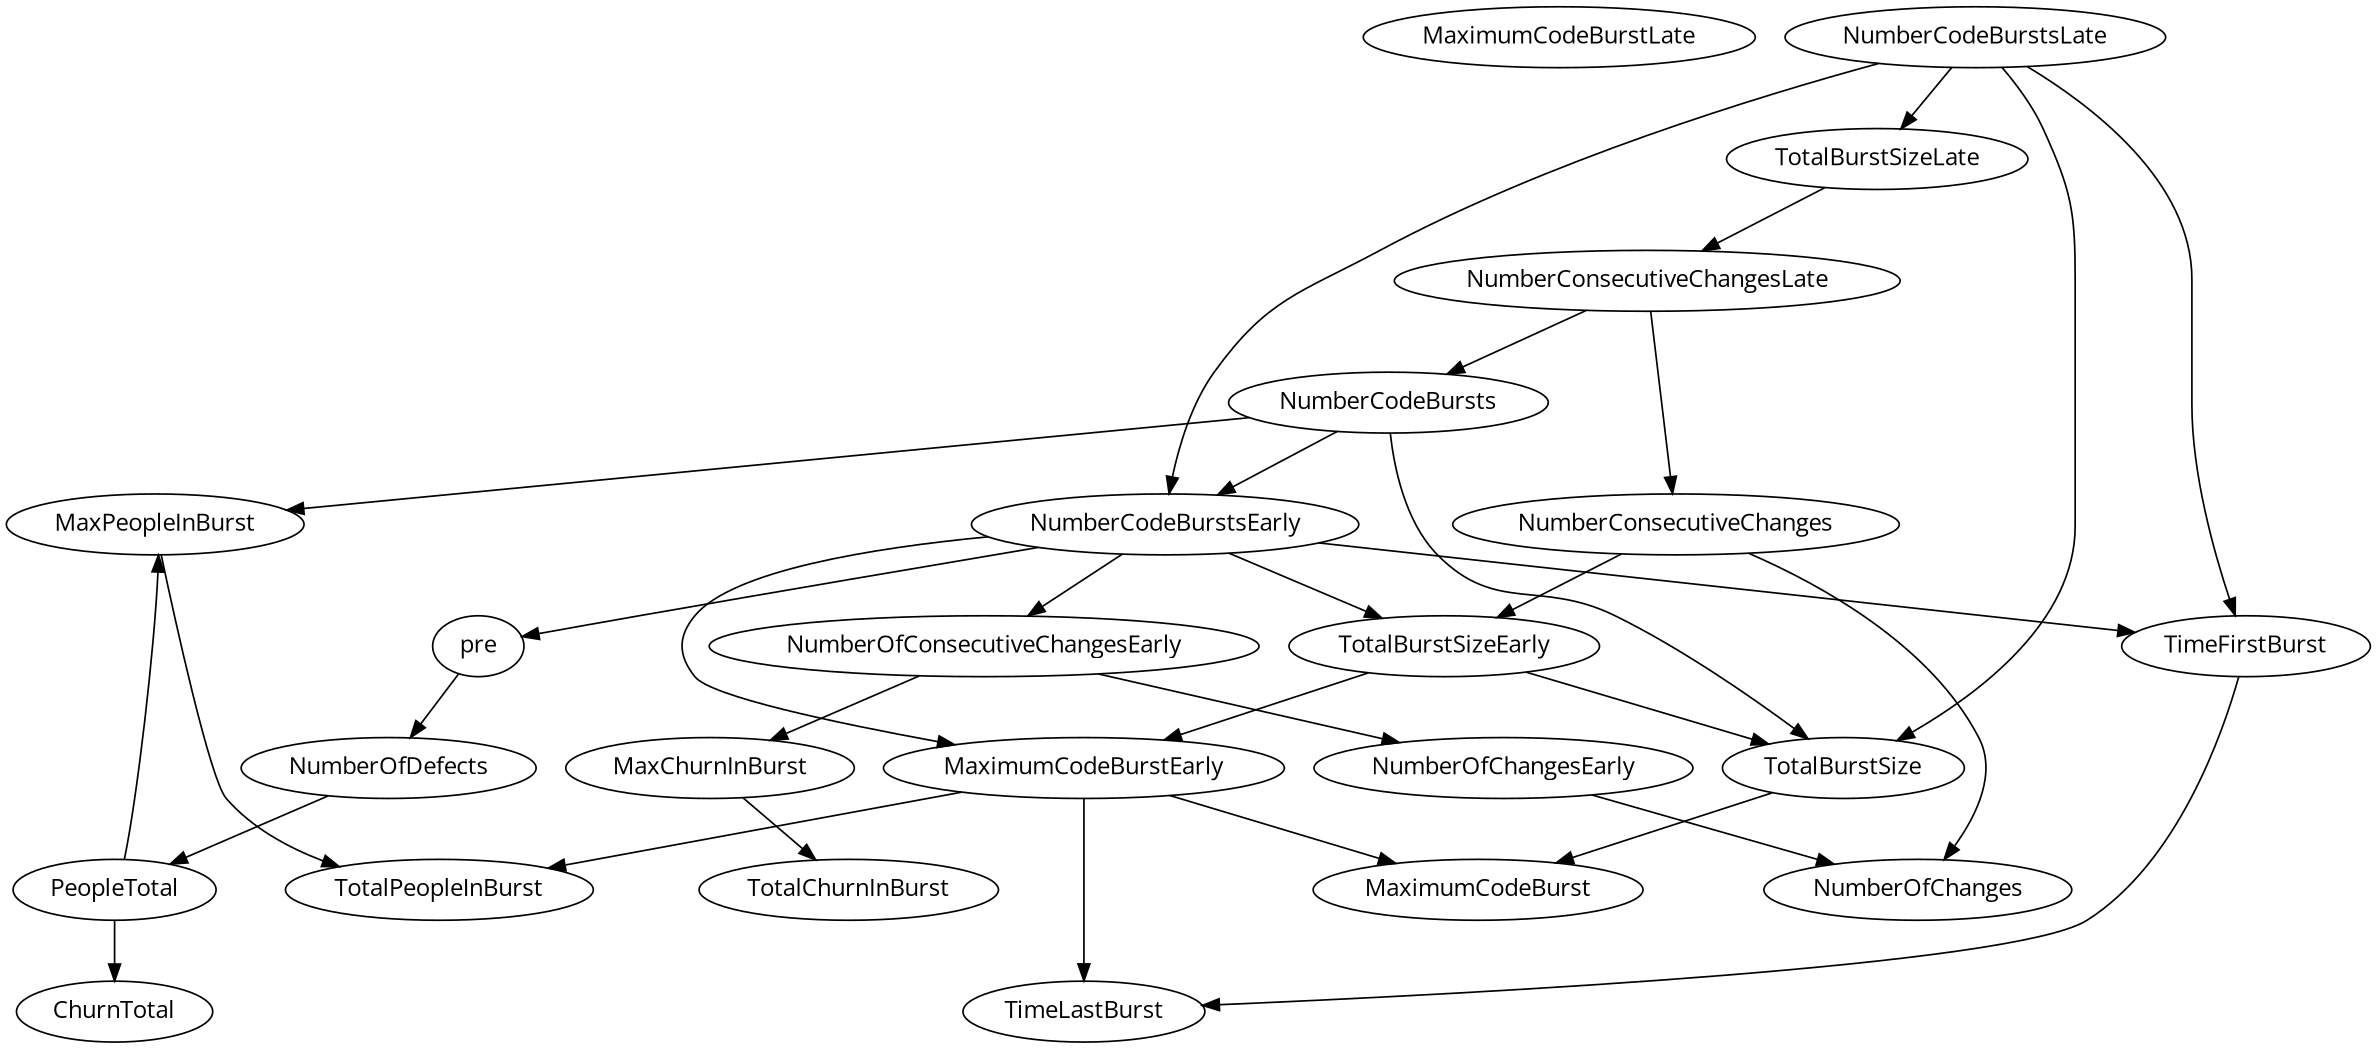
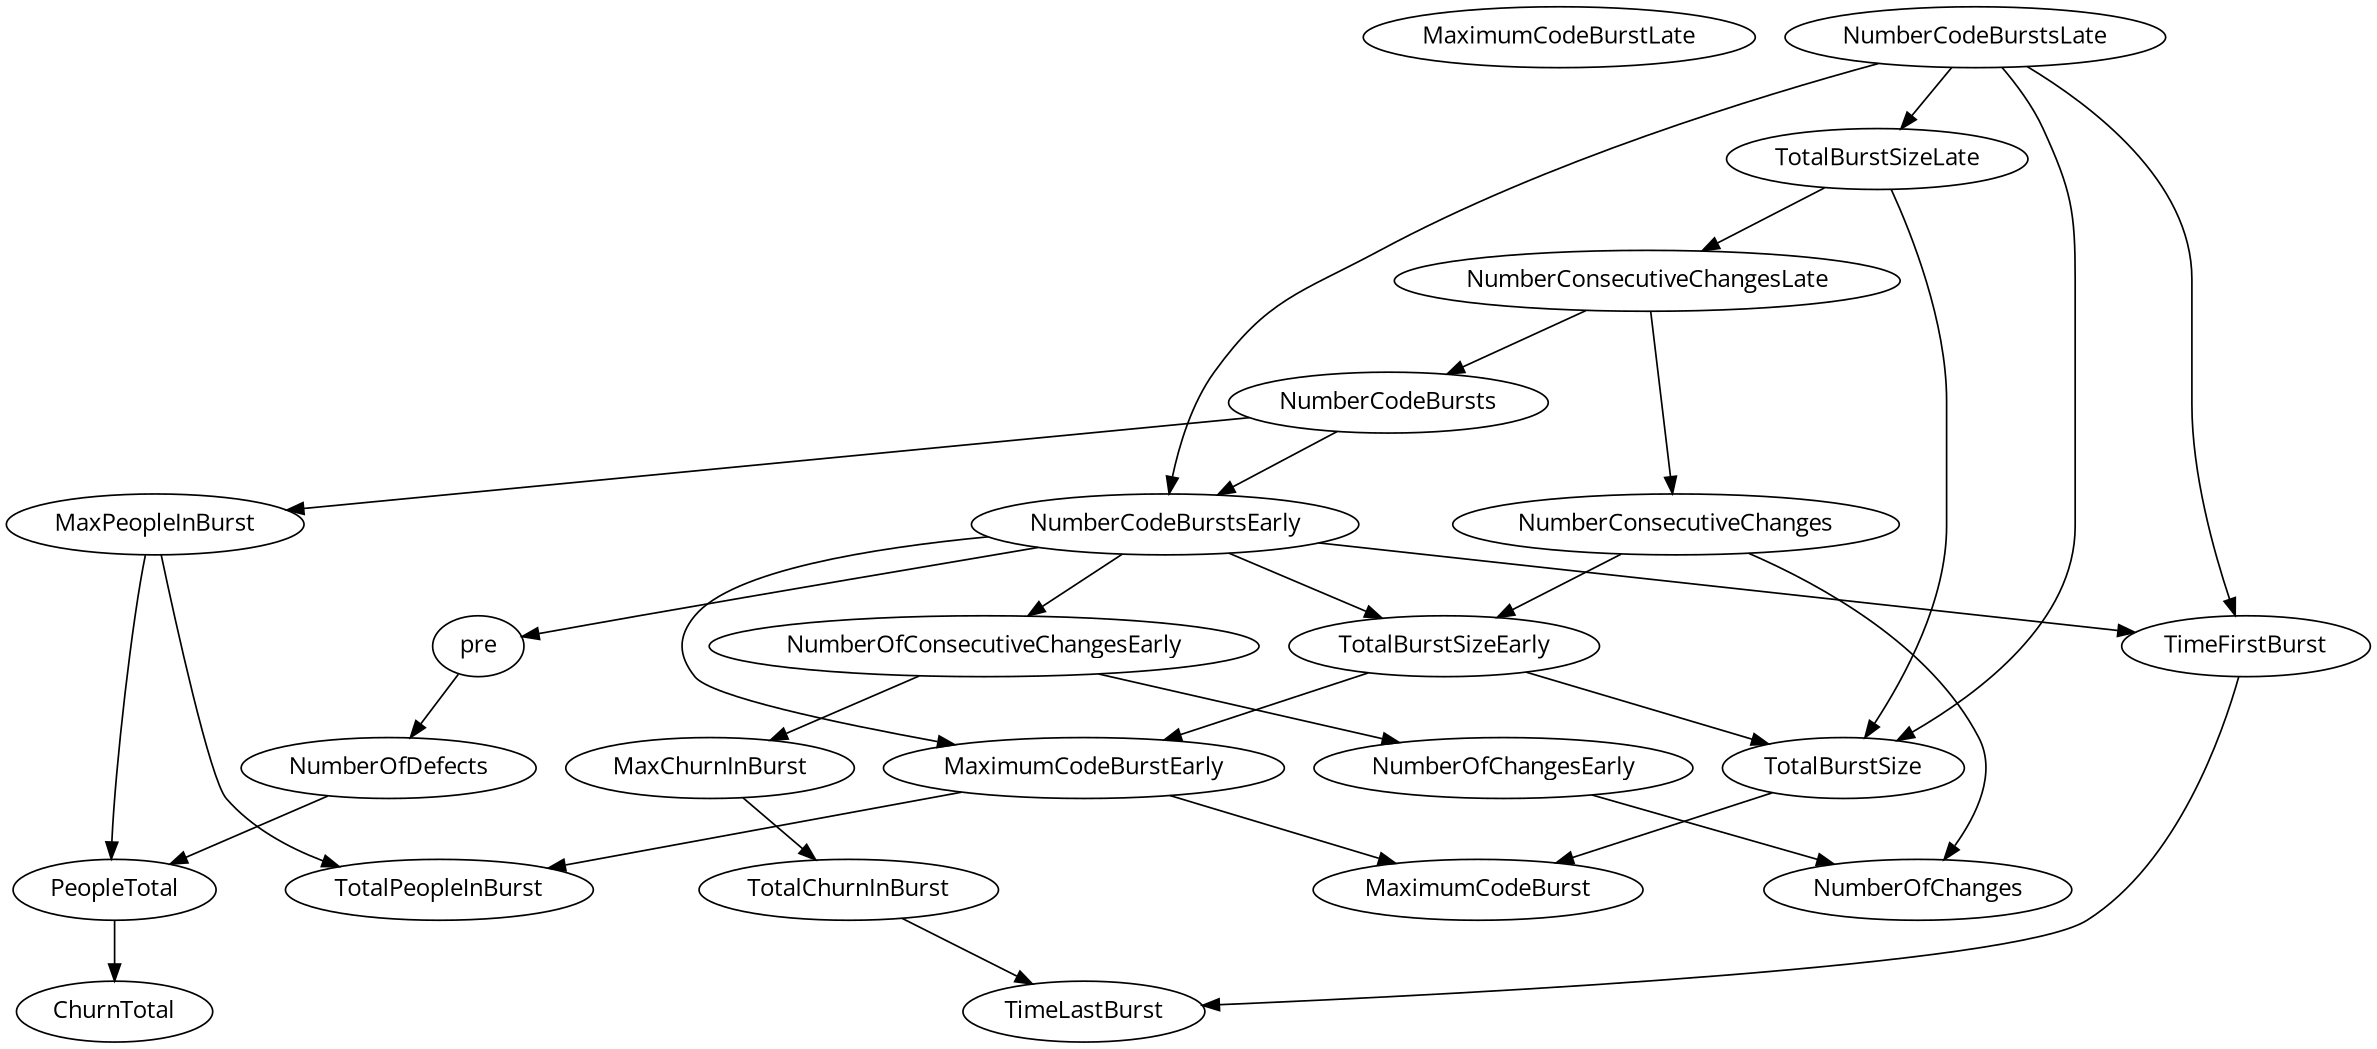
(1562, 599) -> (1947, 460)
(145, 716) -> (125, 698)
(1084, 881) -> (959, 947)
